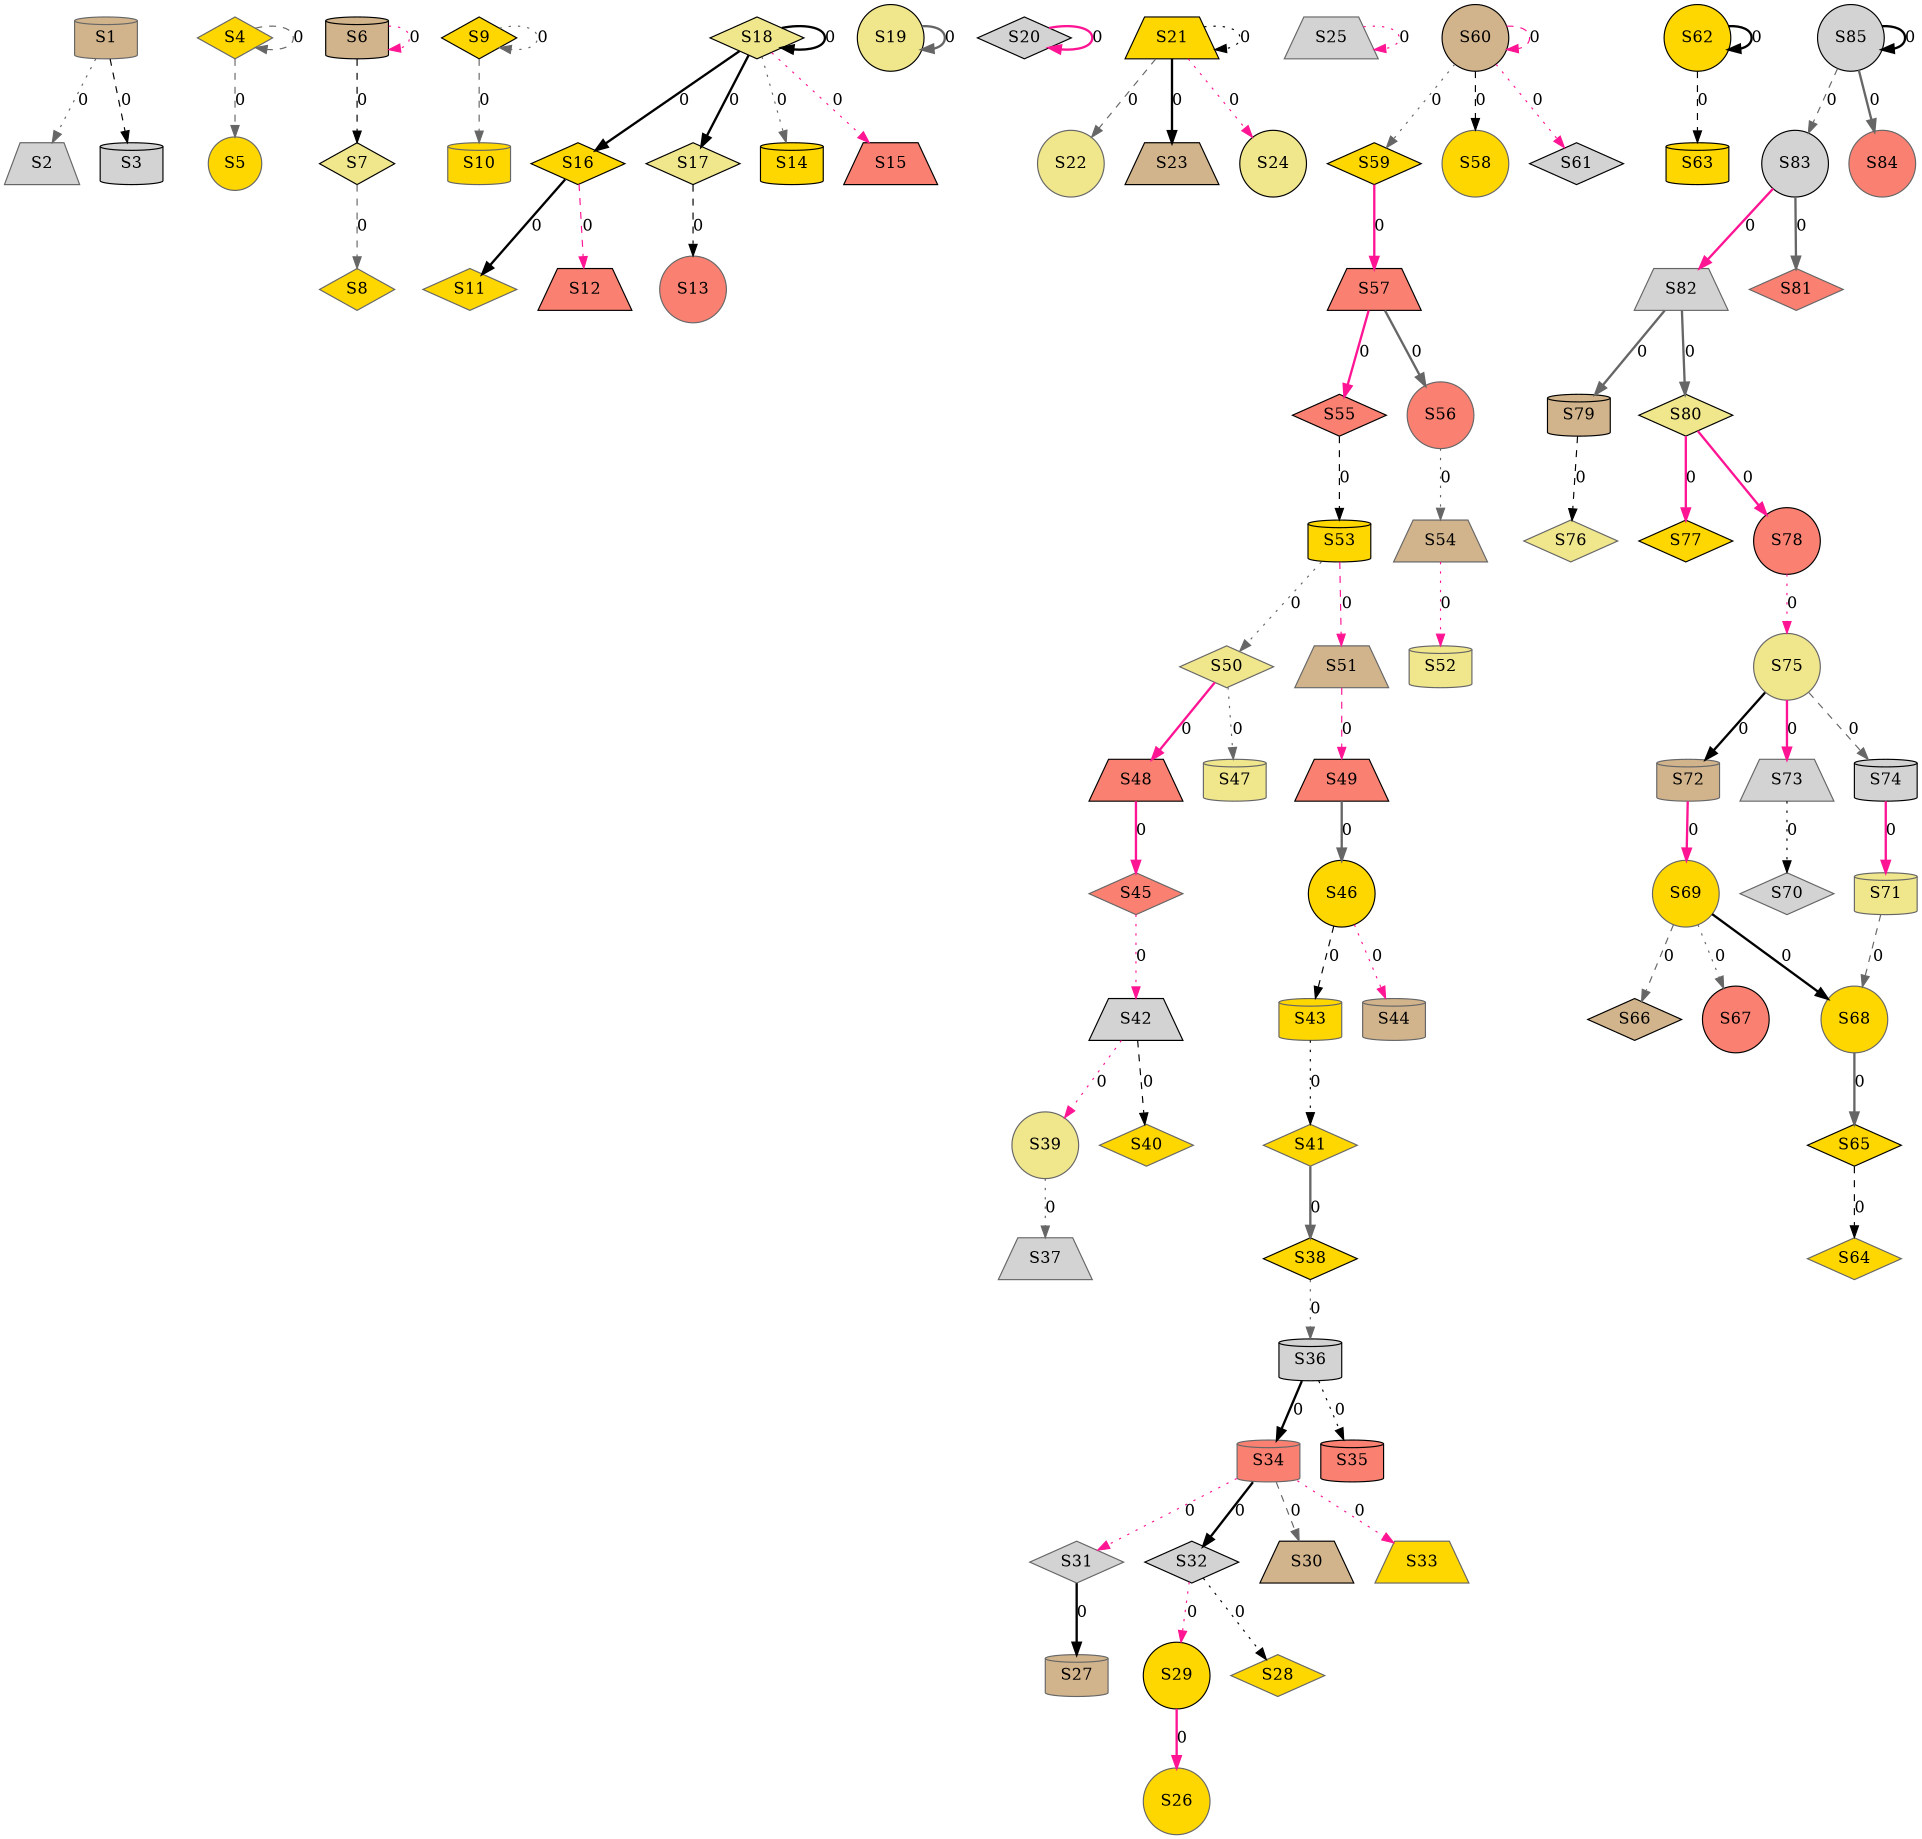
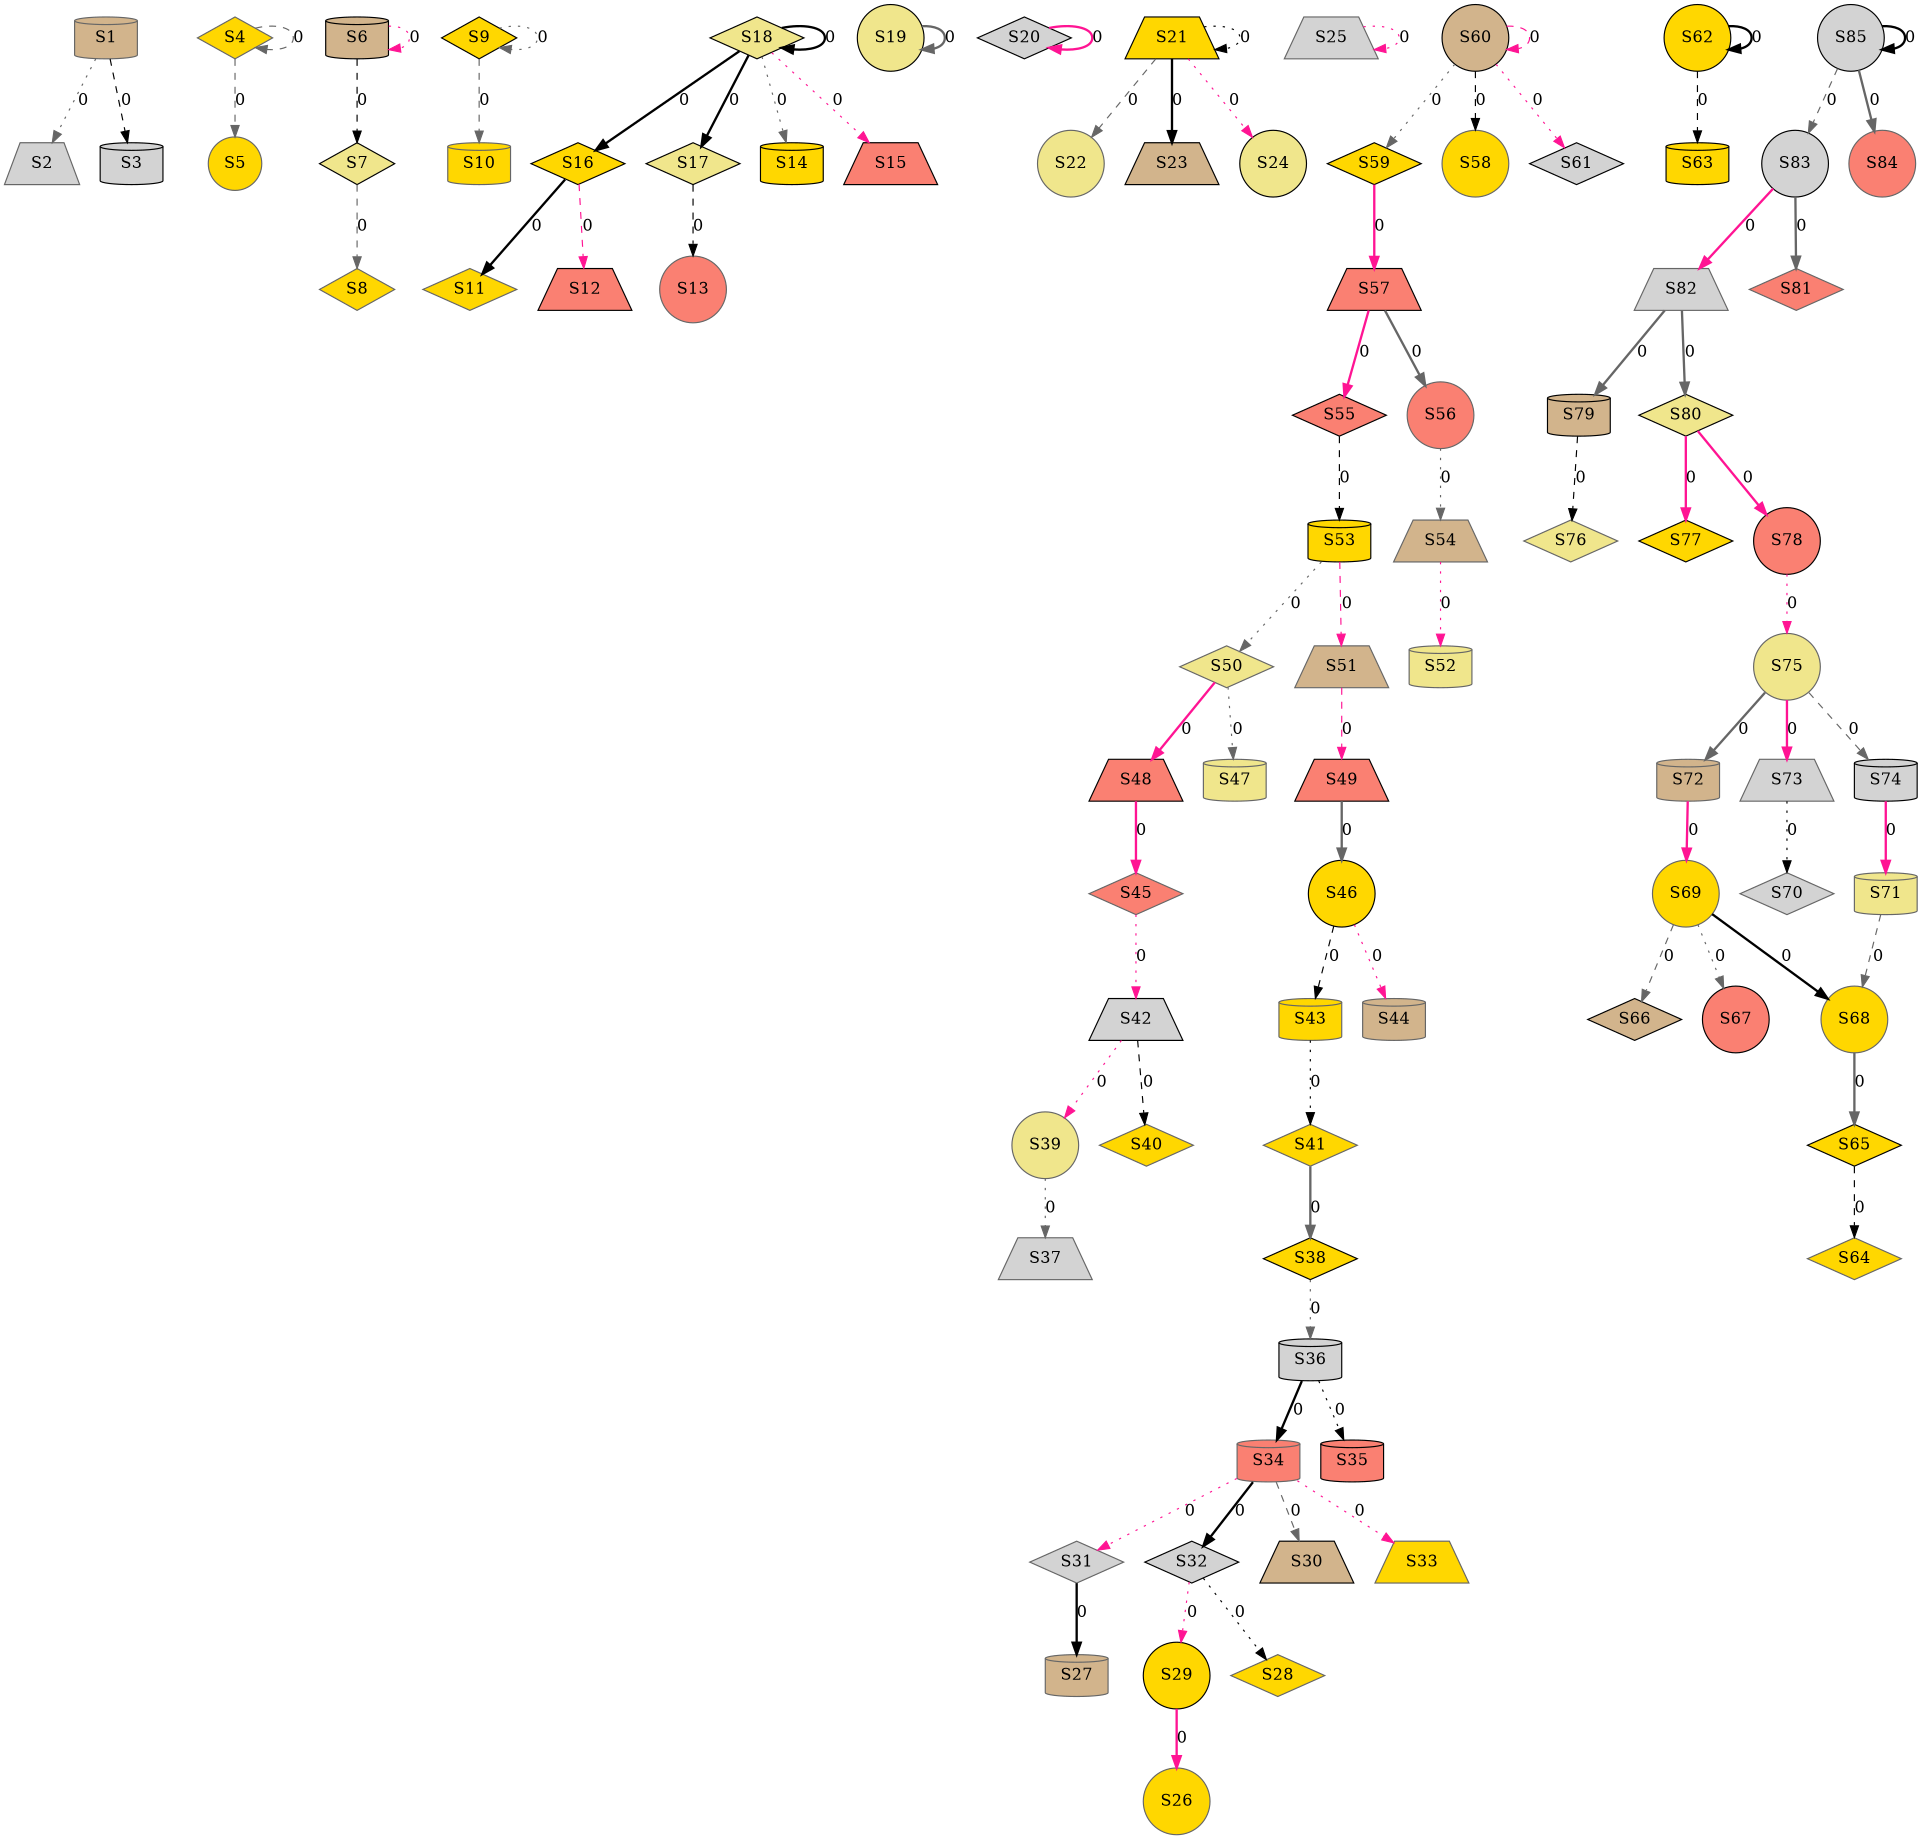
(1739, 721) -> (1739, 721)
